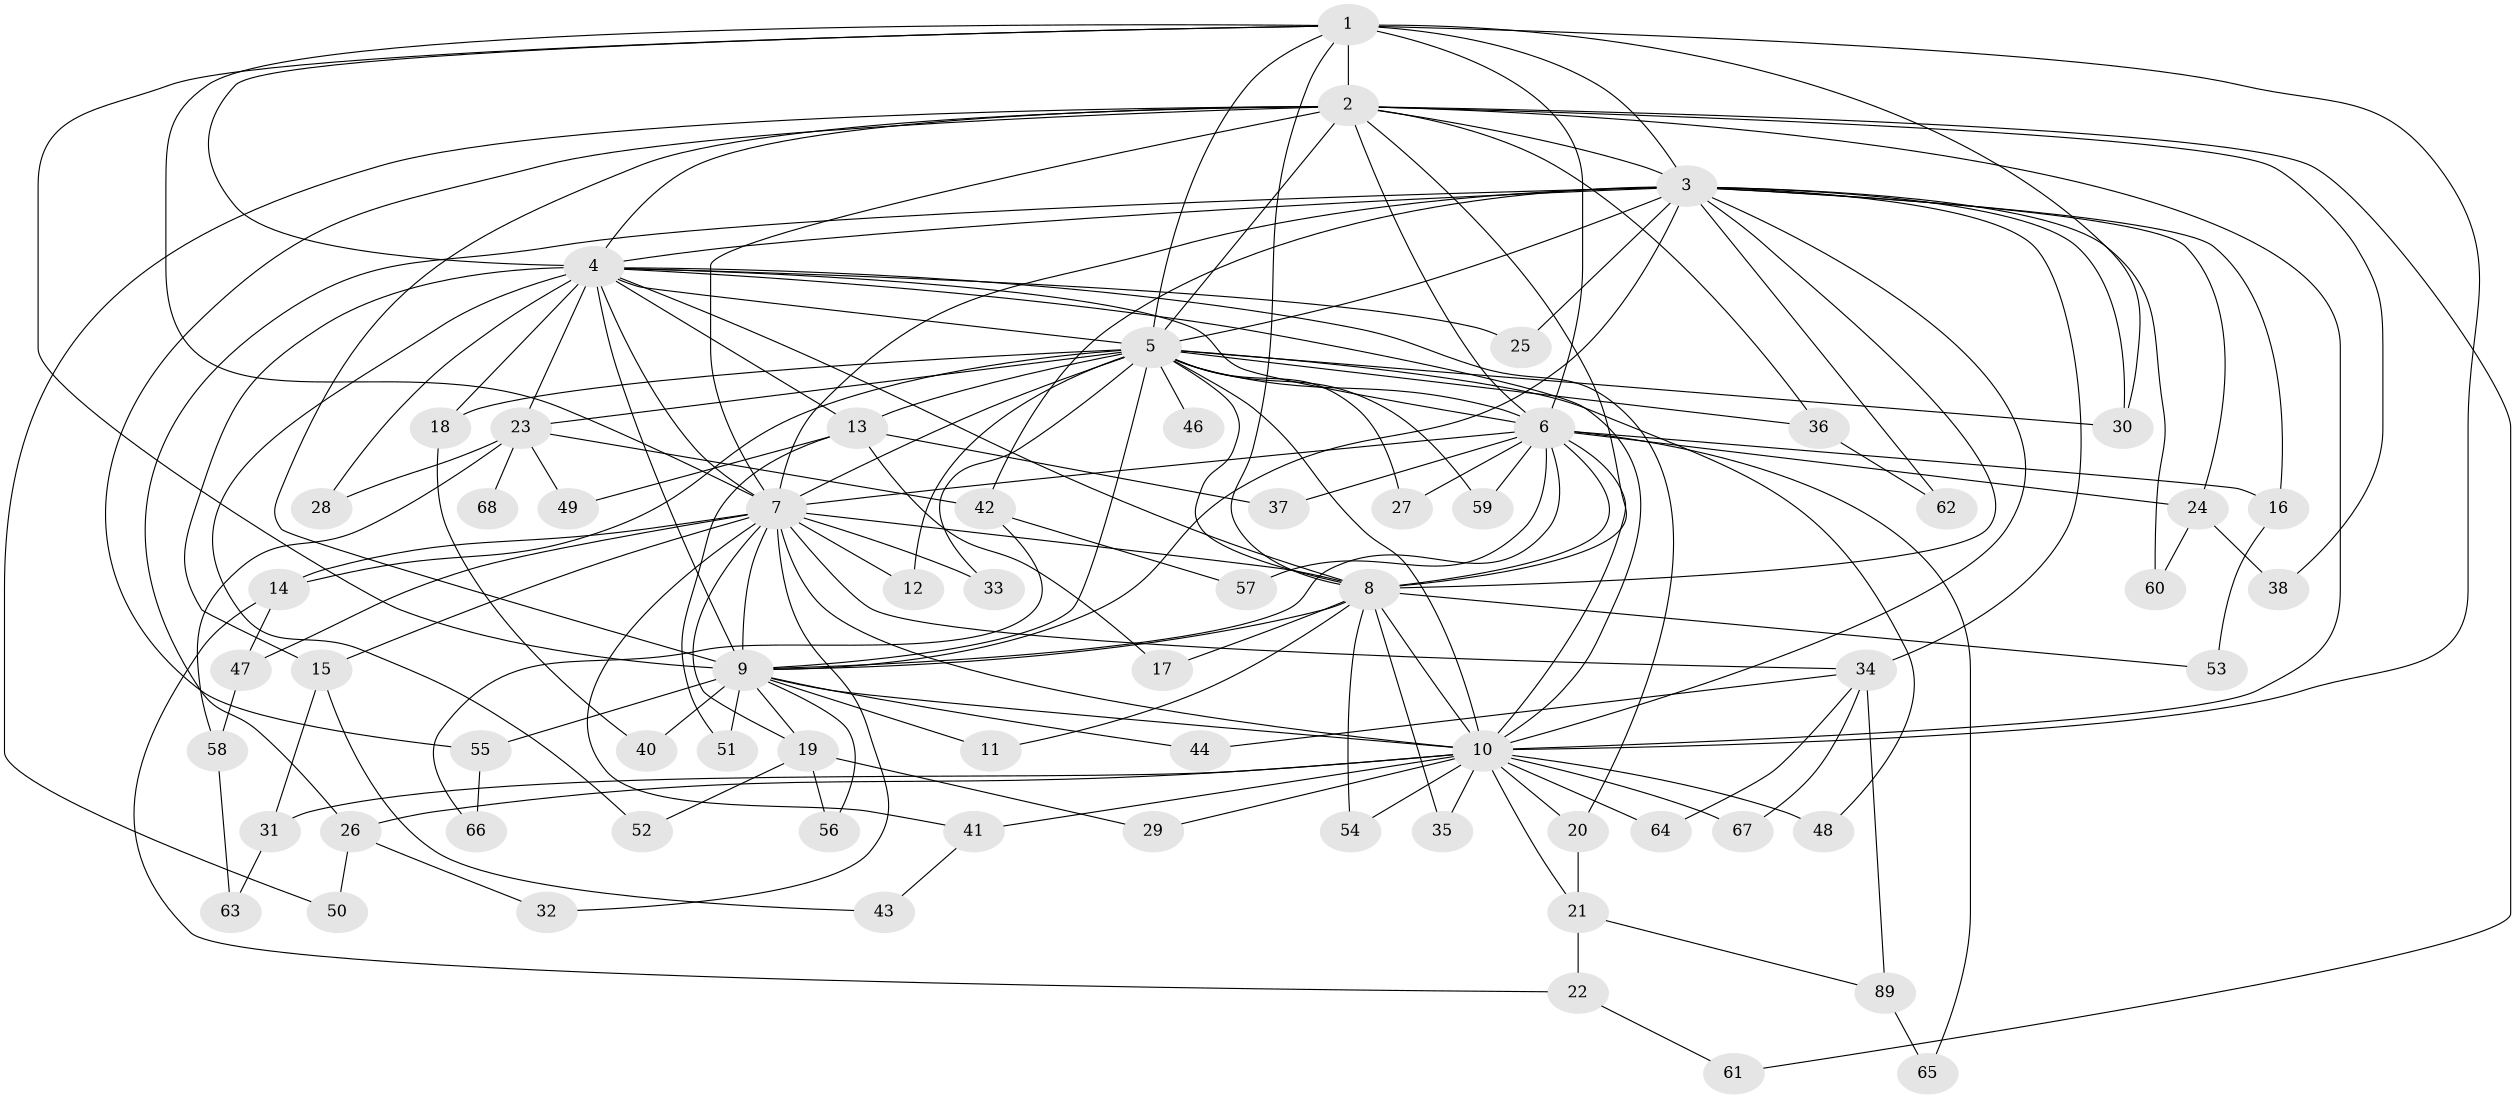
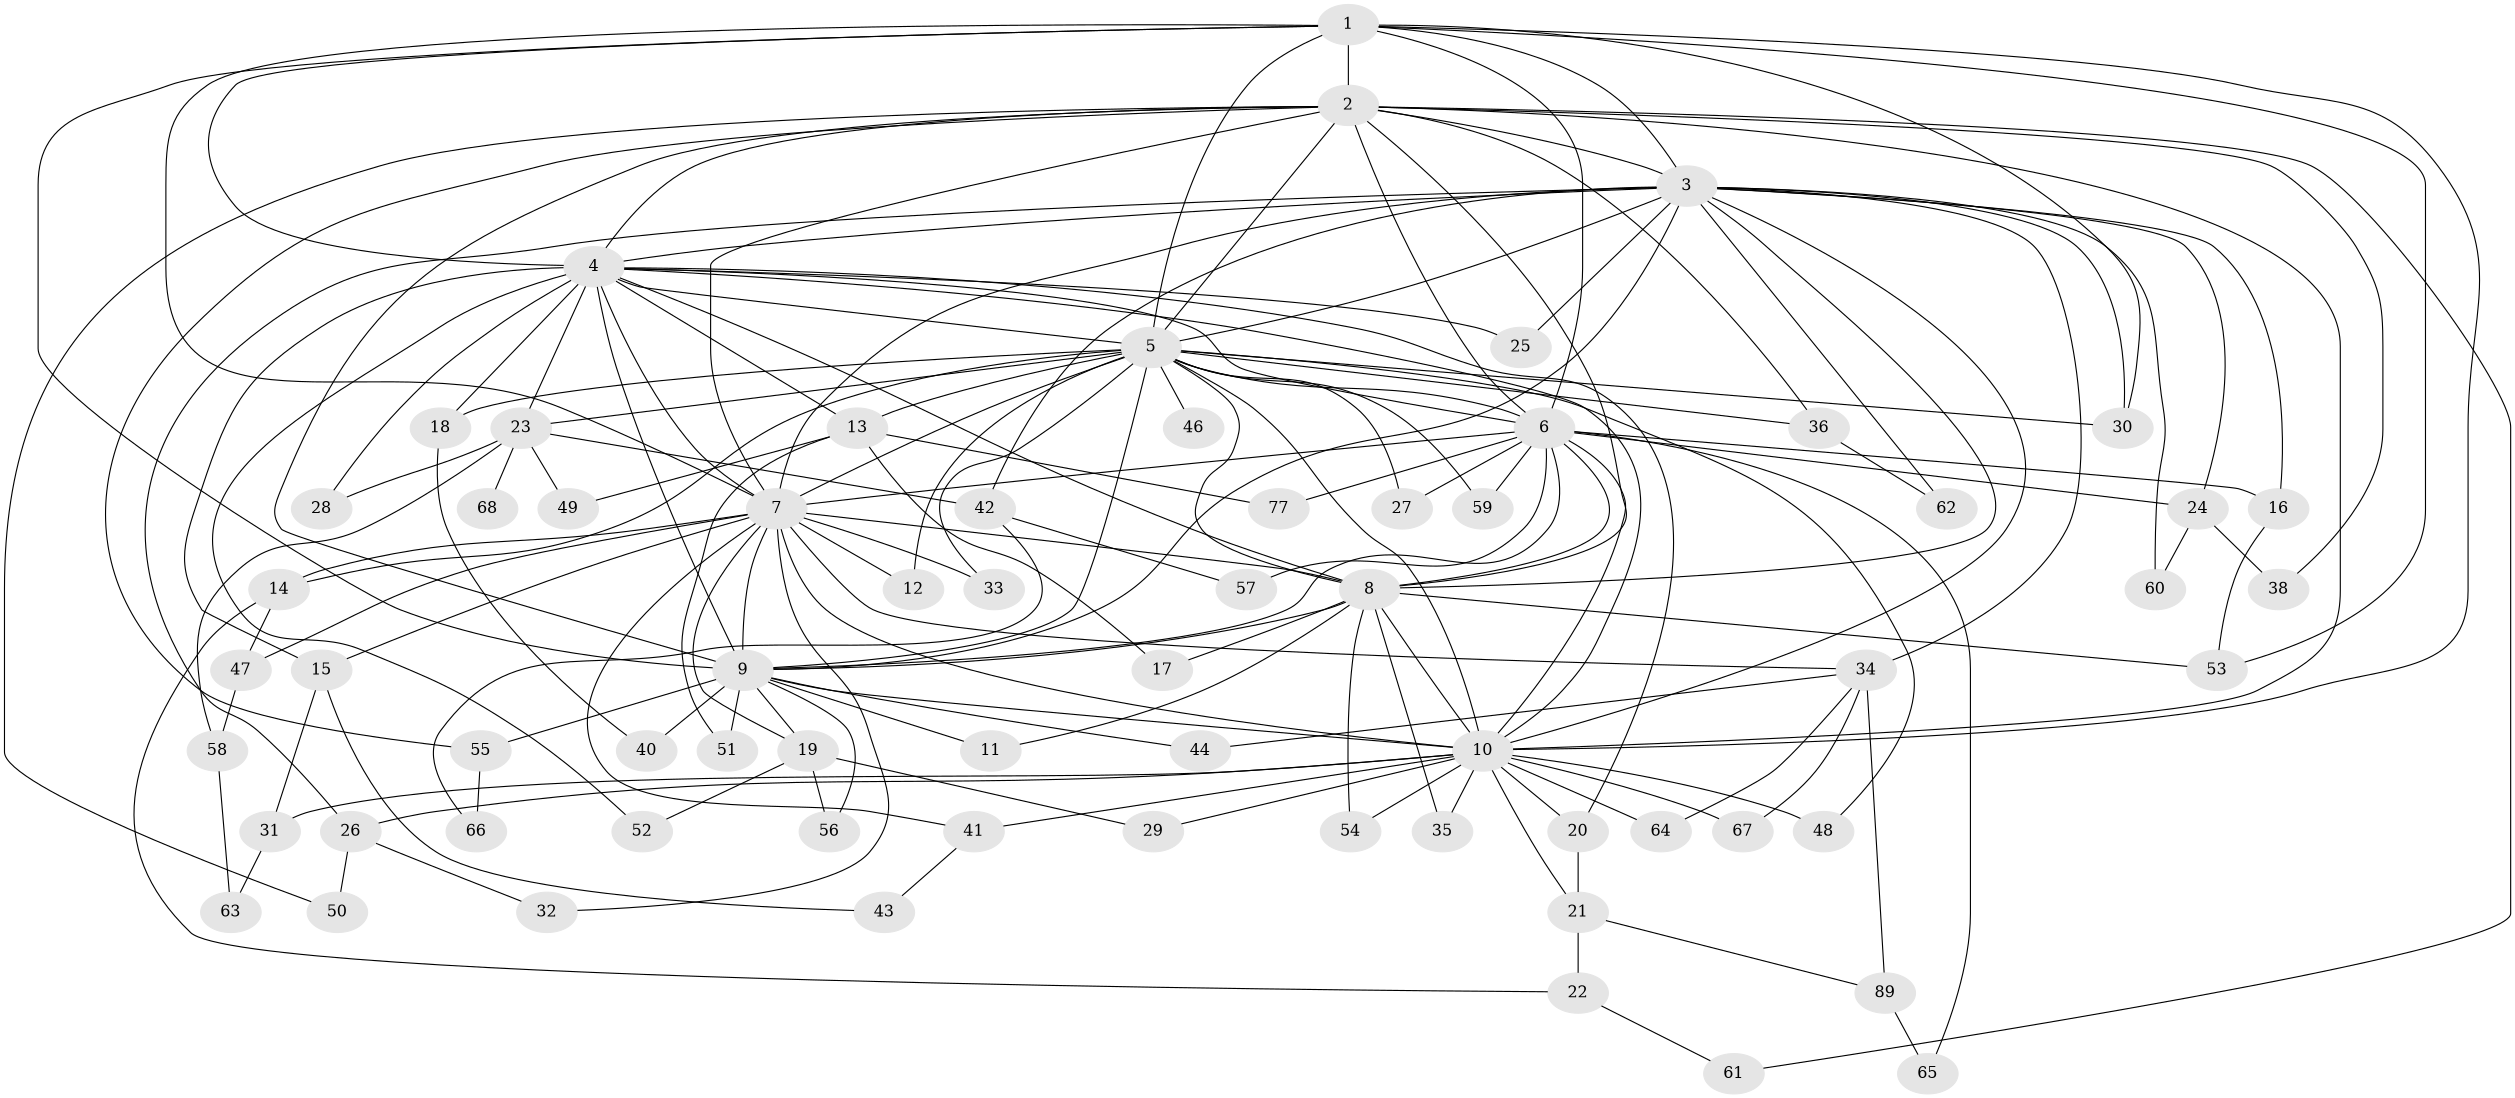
(1270, 343) -> (2200, 100)
(1279, 509) -> (1279, 509)
